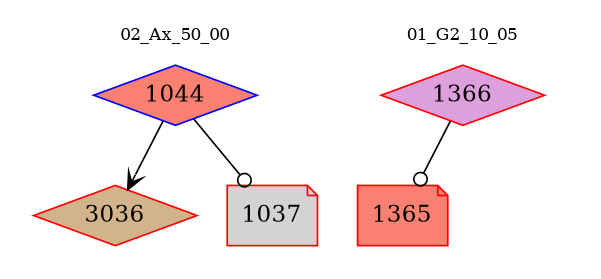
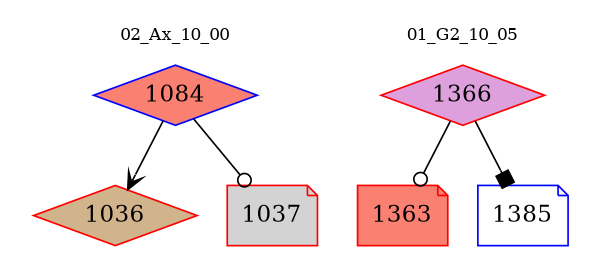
(175, 36) -> (175, 36)
(175, 95) -> (175, 95)
(115, 216) -> (115, 216)
(403, 216) -> (403, 216)
none -> (523, 216)
